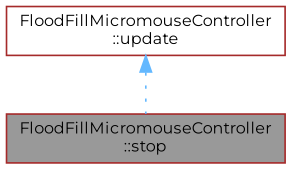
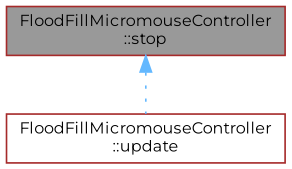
(146, 93) -> (146, 93)
